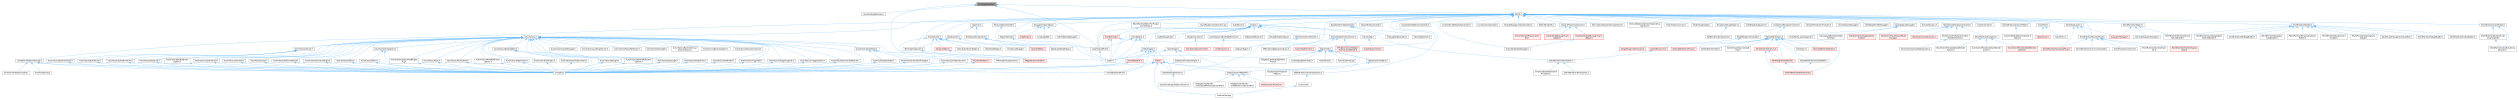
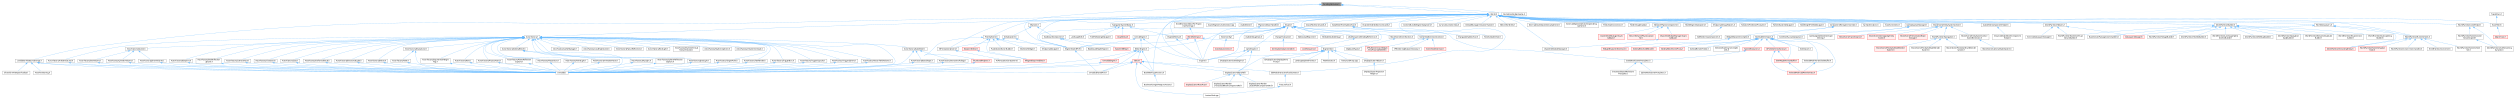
(2053, 32) -> (2497, 21)
